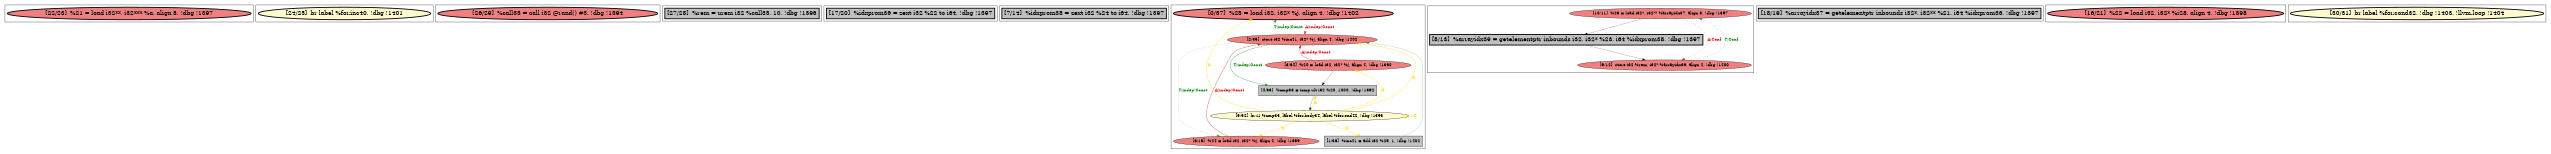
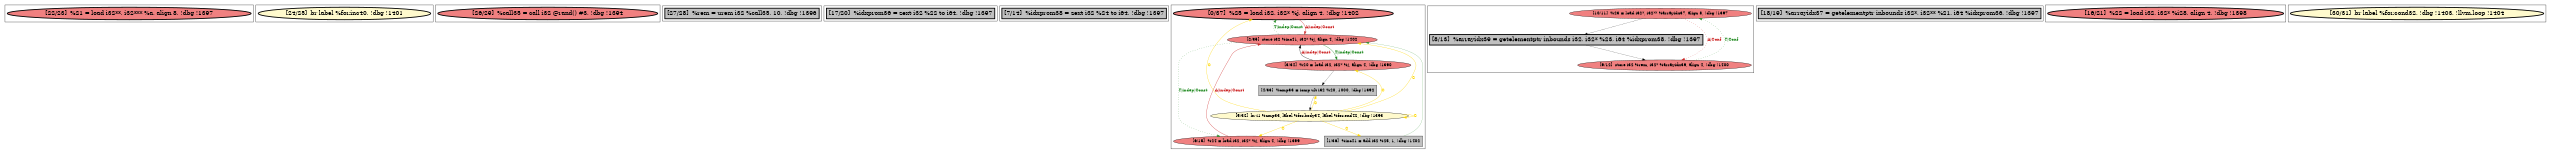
(1304, 25) -> (1304, 25)
(1304, 57) -> (1304, 57)
(1231, 63) -> (1331, 50)
